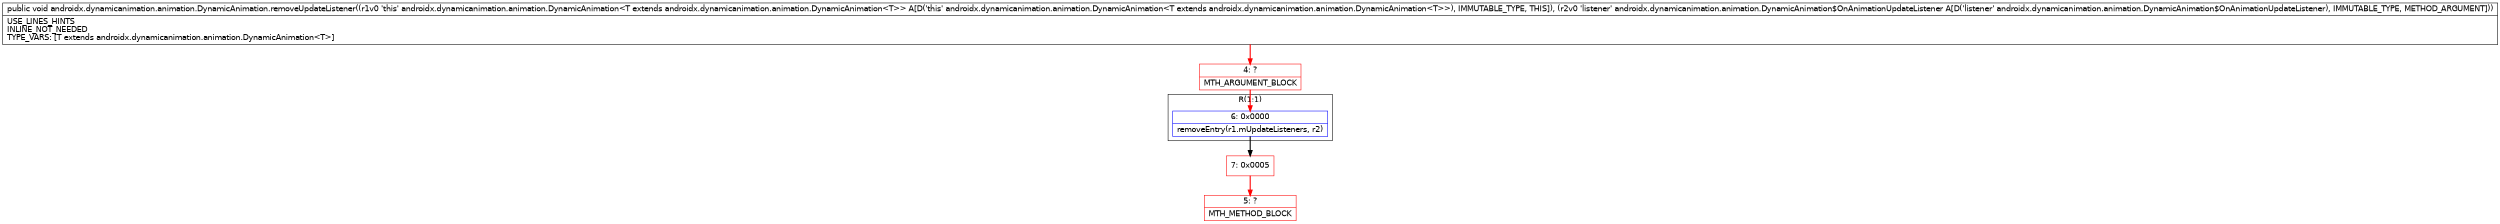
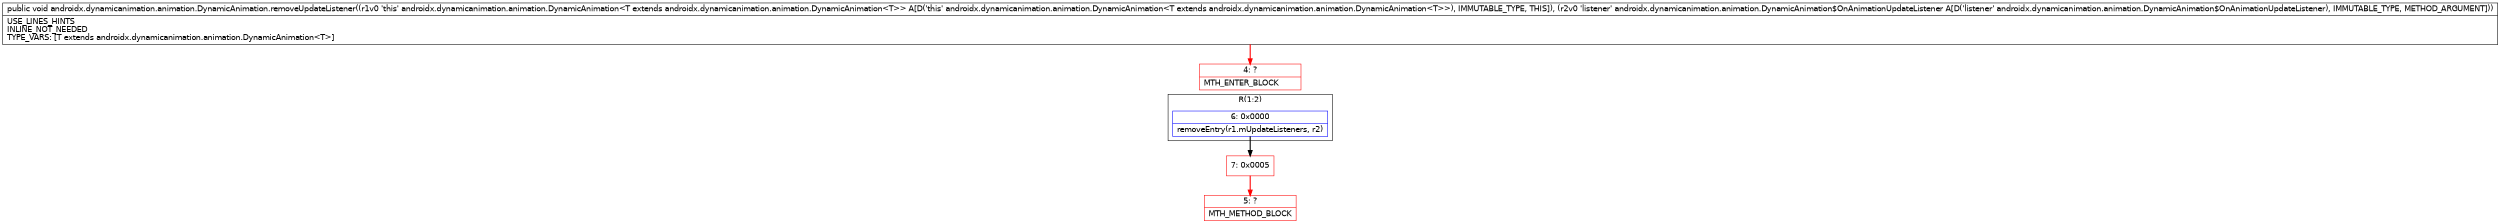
(1250, 83) -> (1241, 83)
(1250, 98) -> none
(1250, 100) -> (1250, 100)
